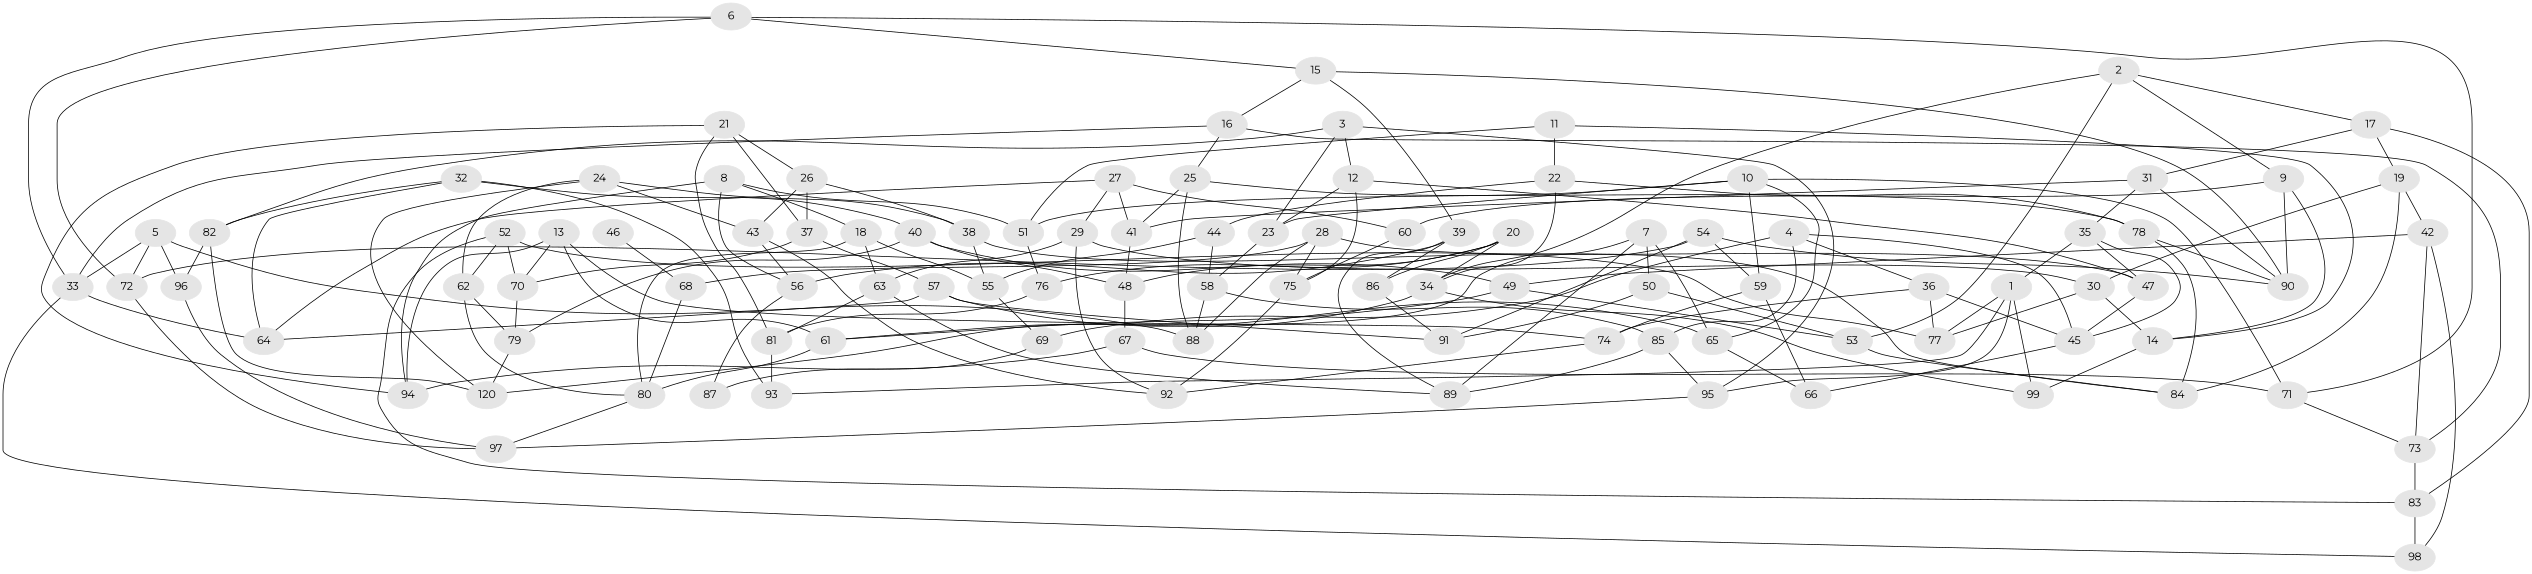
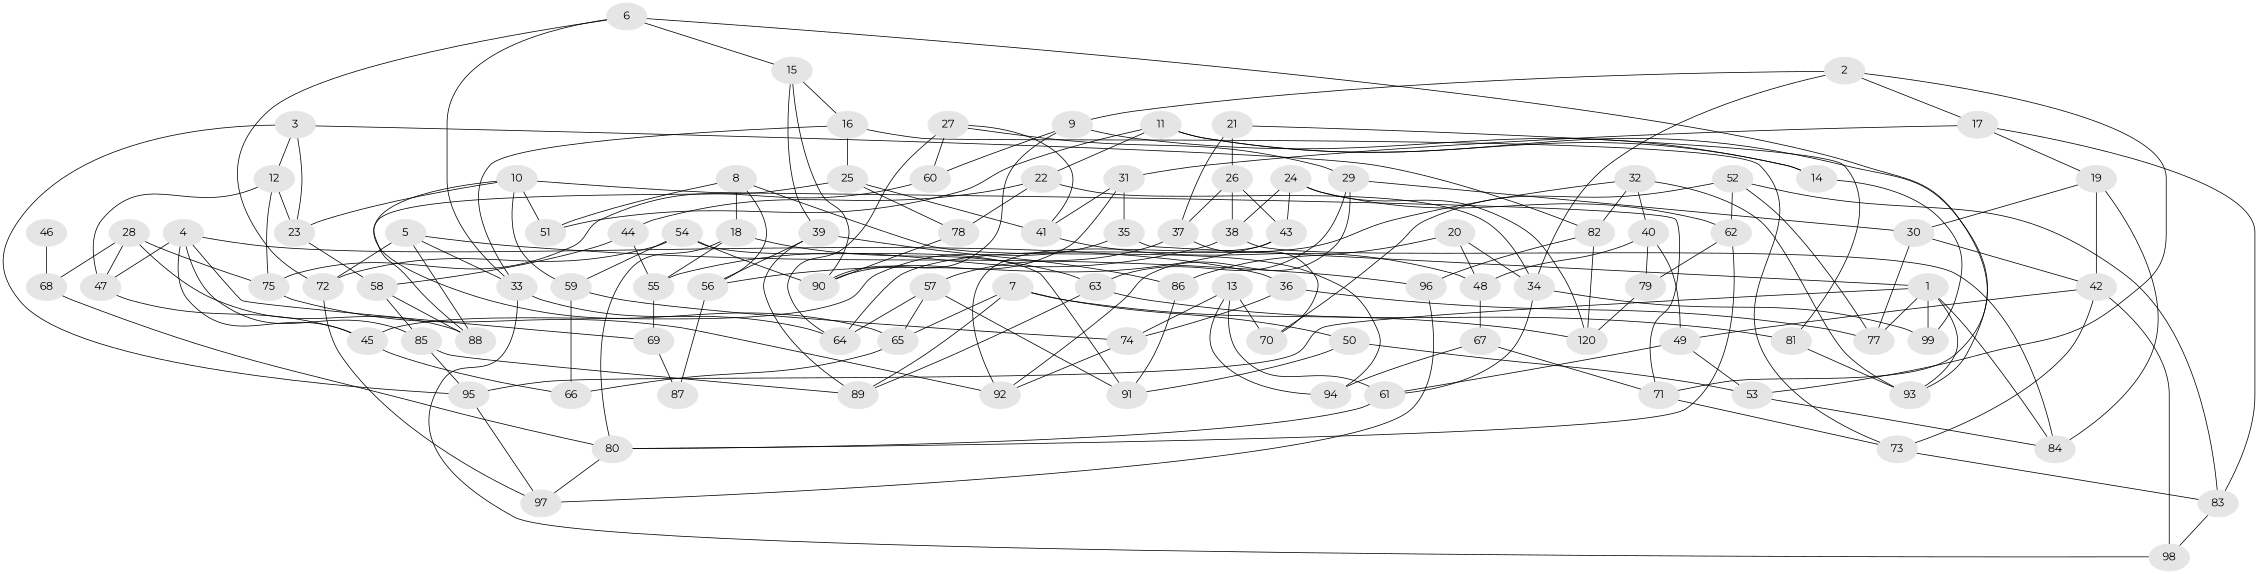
none -> (1676, 140)
(160, 171) -> none
(2117, 260) -> (142, 260)
(1042, 287) -> none
(2196, 305) -> (1996, 365)
(1991, 310) -> none
(516, 314) -> none
(2123, 314) -> (2005, 260)
